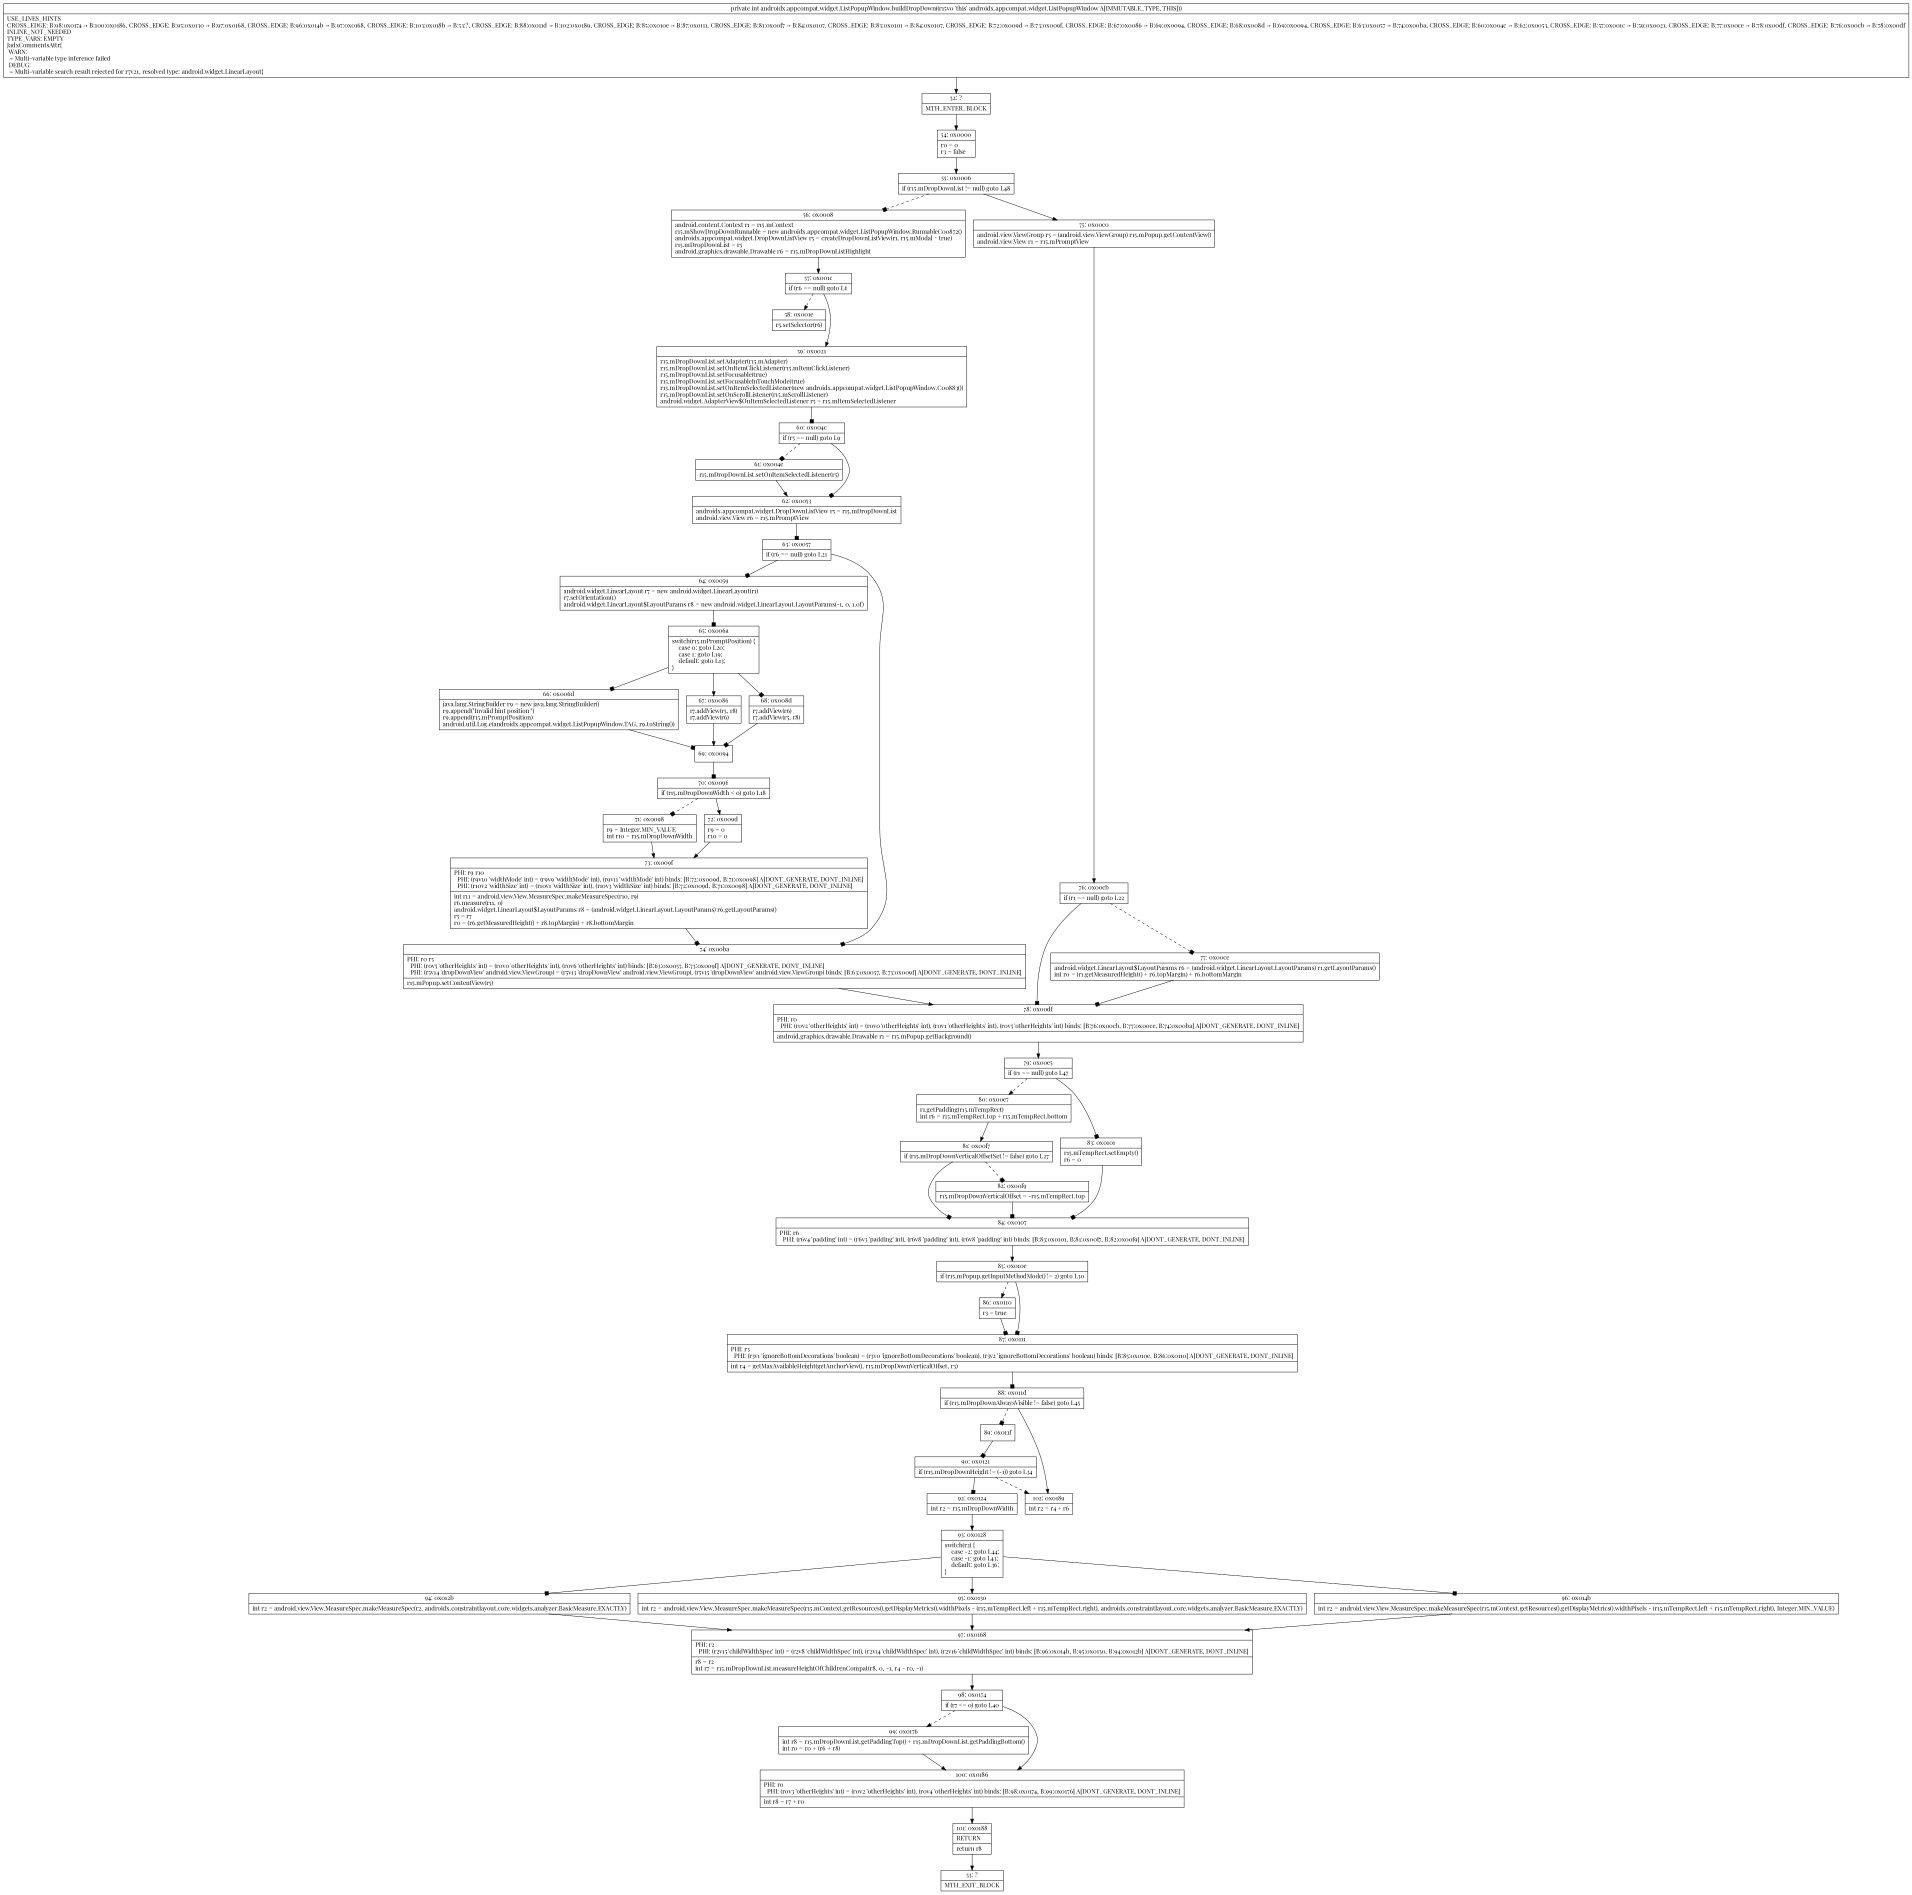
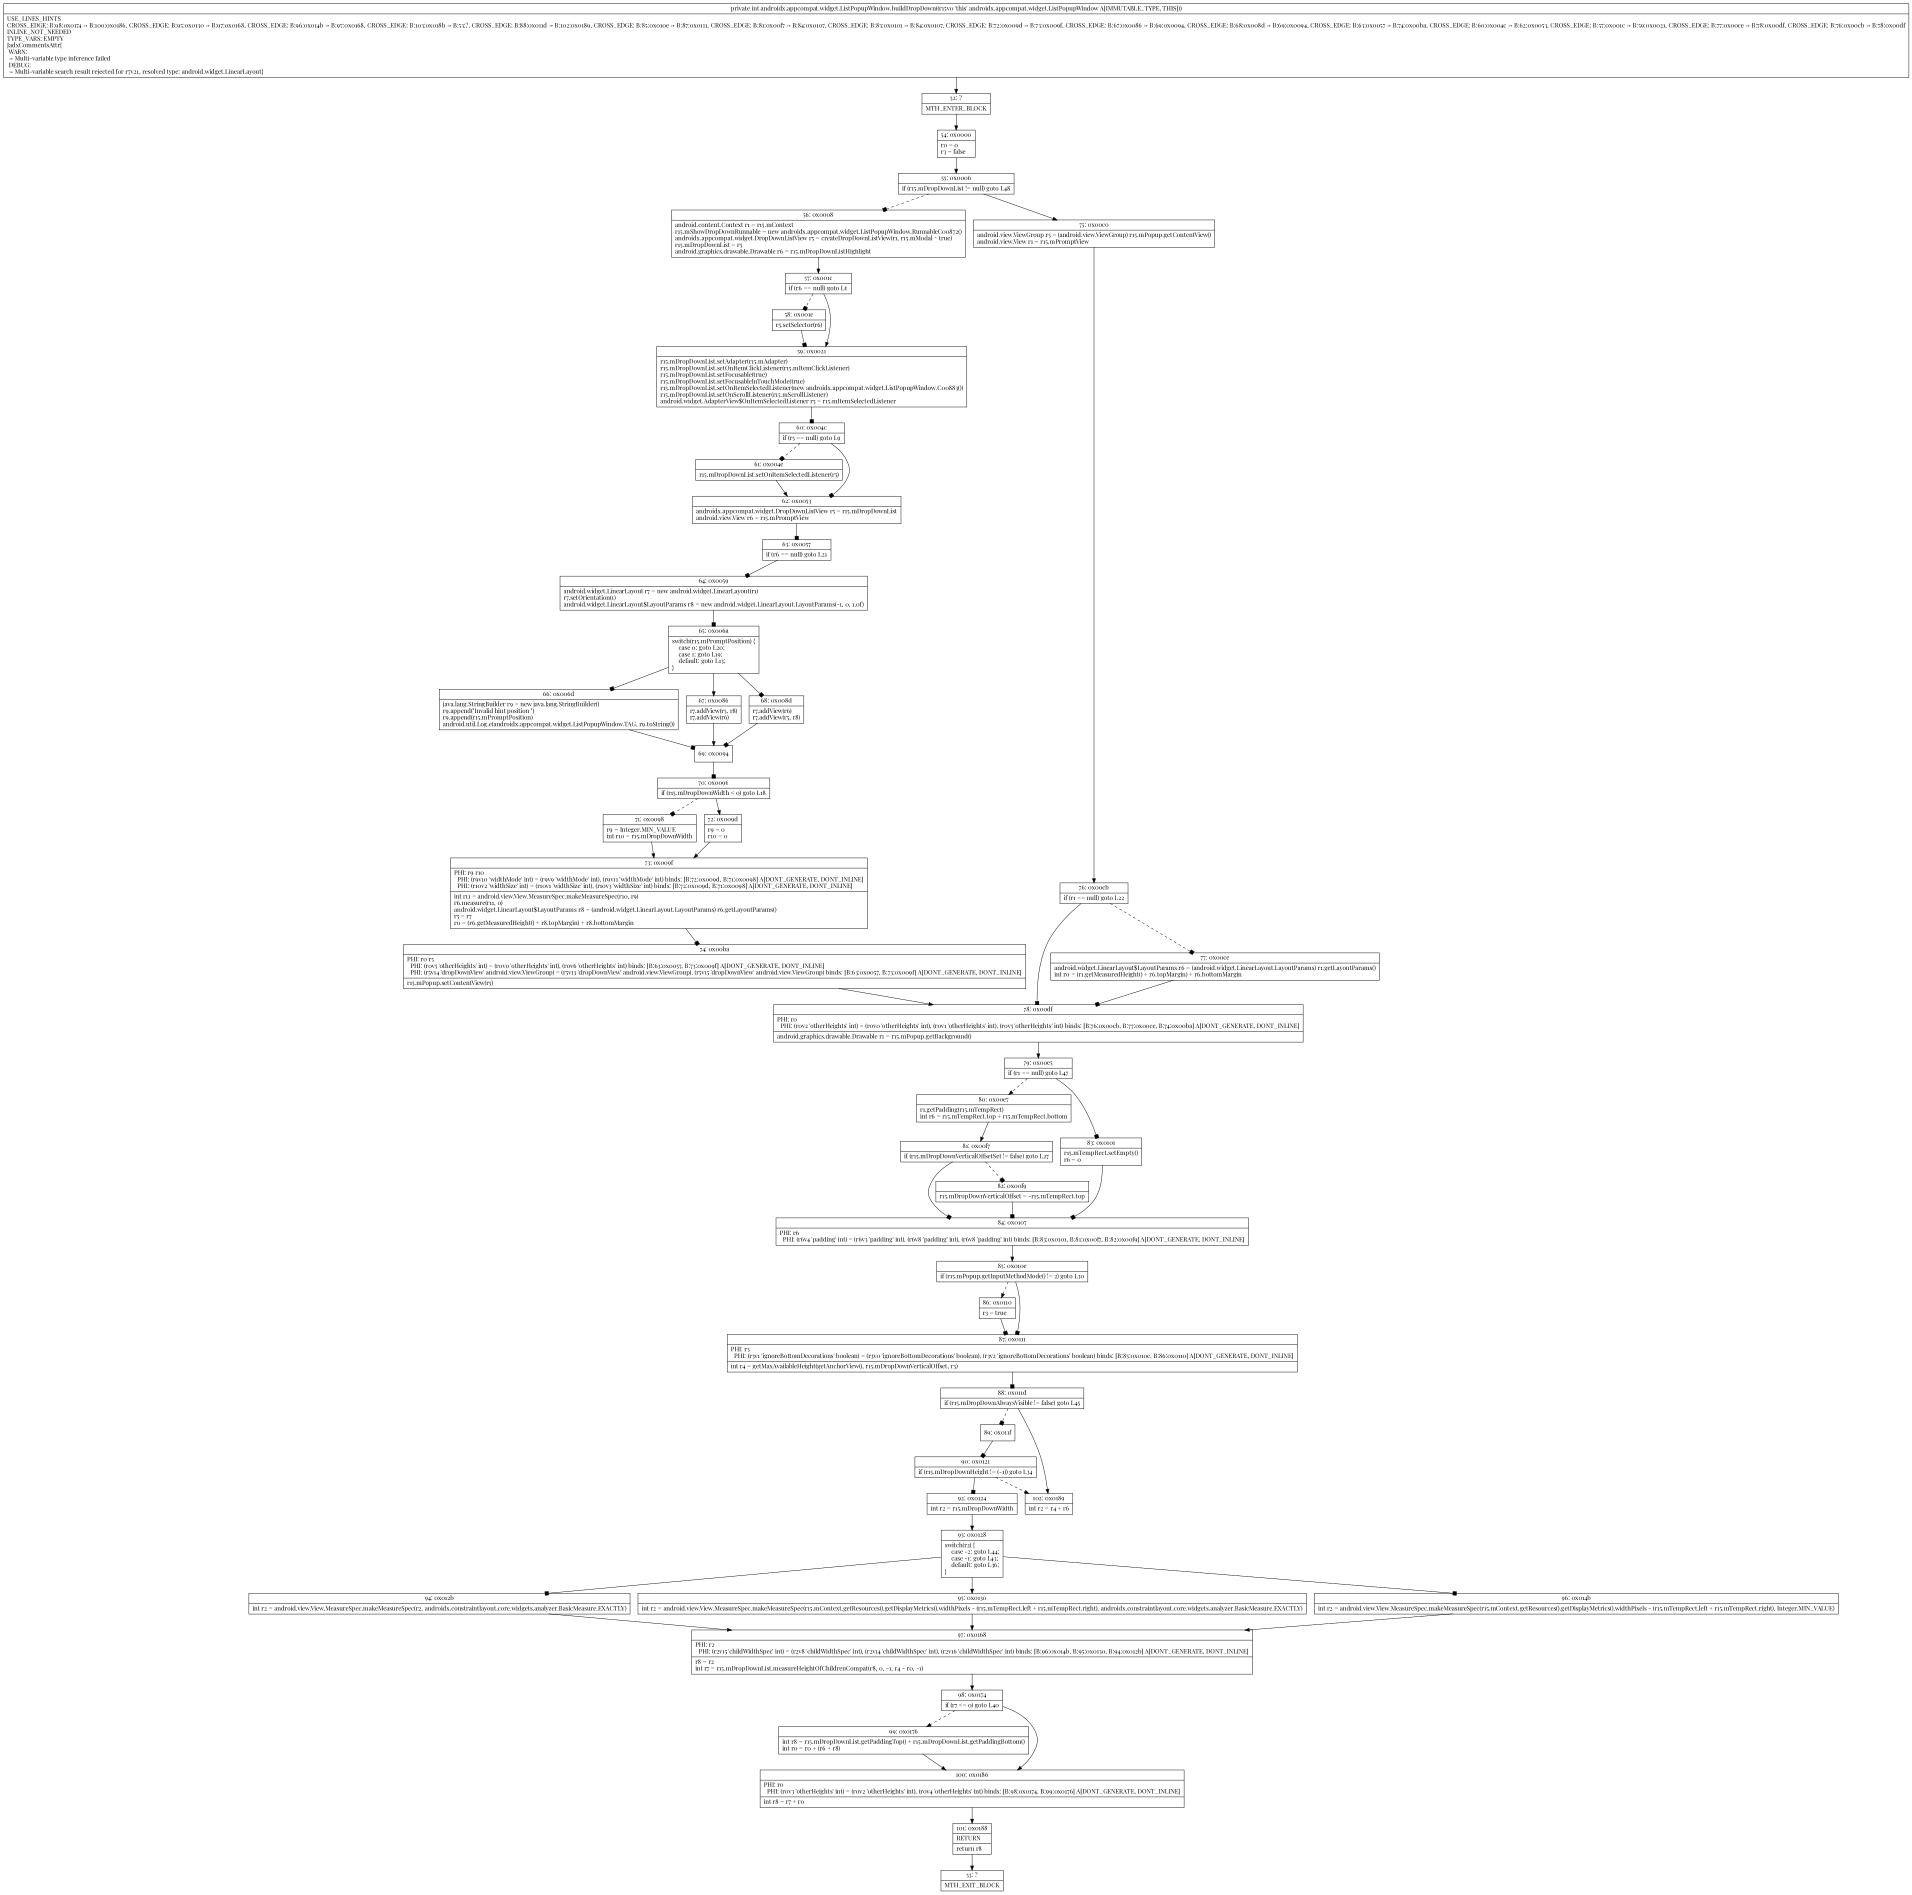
(810, 300) -> (810, 300)
none -> (803, 336)
(880, 745) -> none
